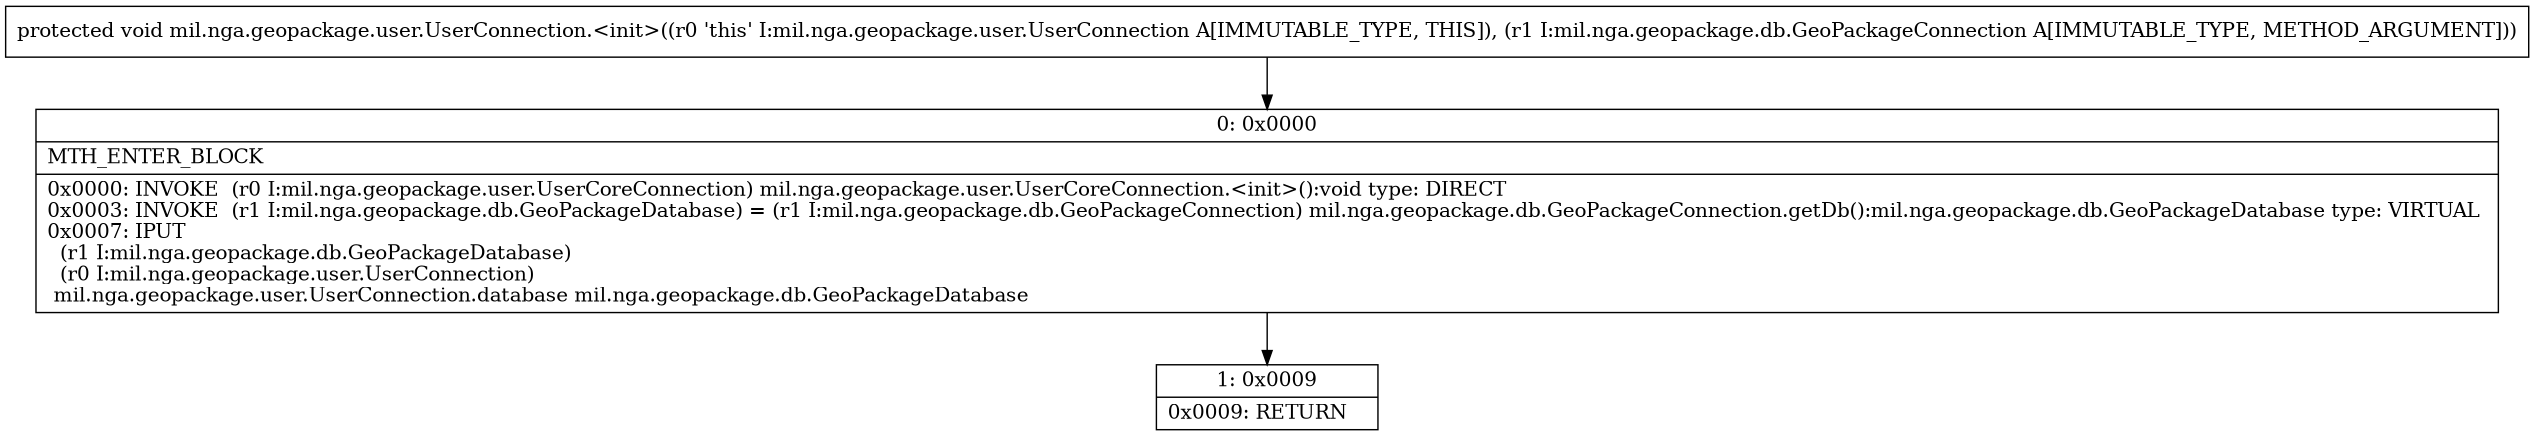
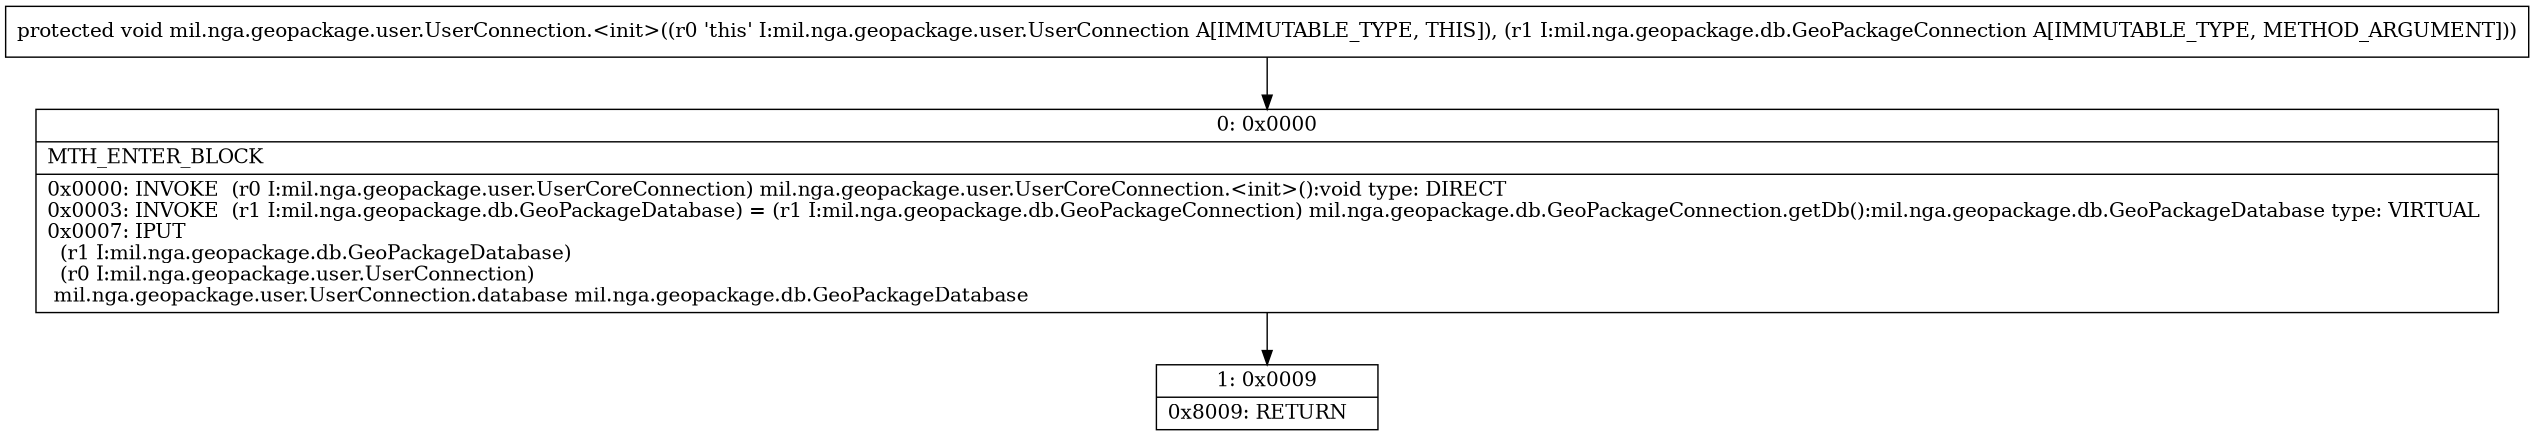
(1267, 413) -> (1267, 413)
